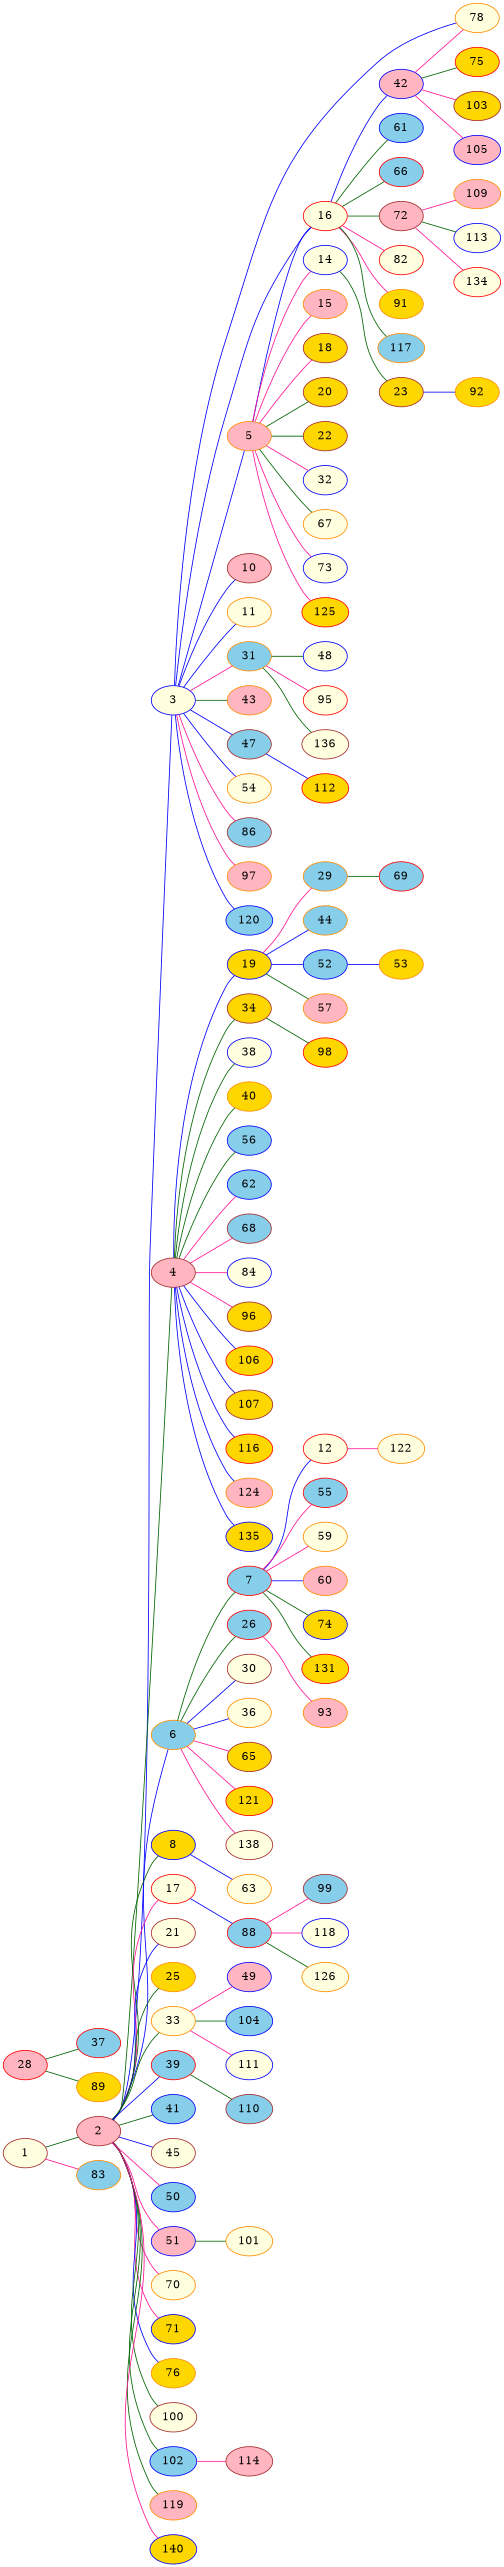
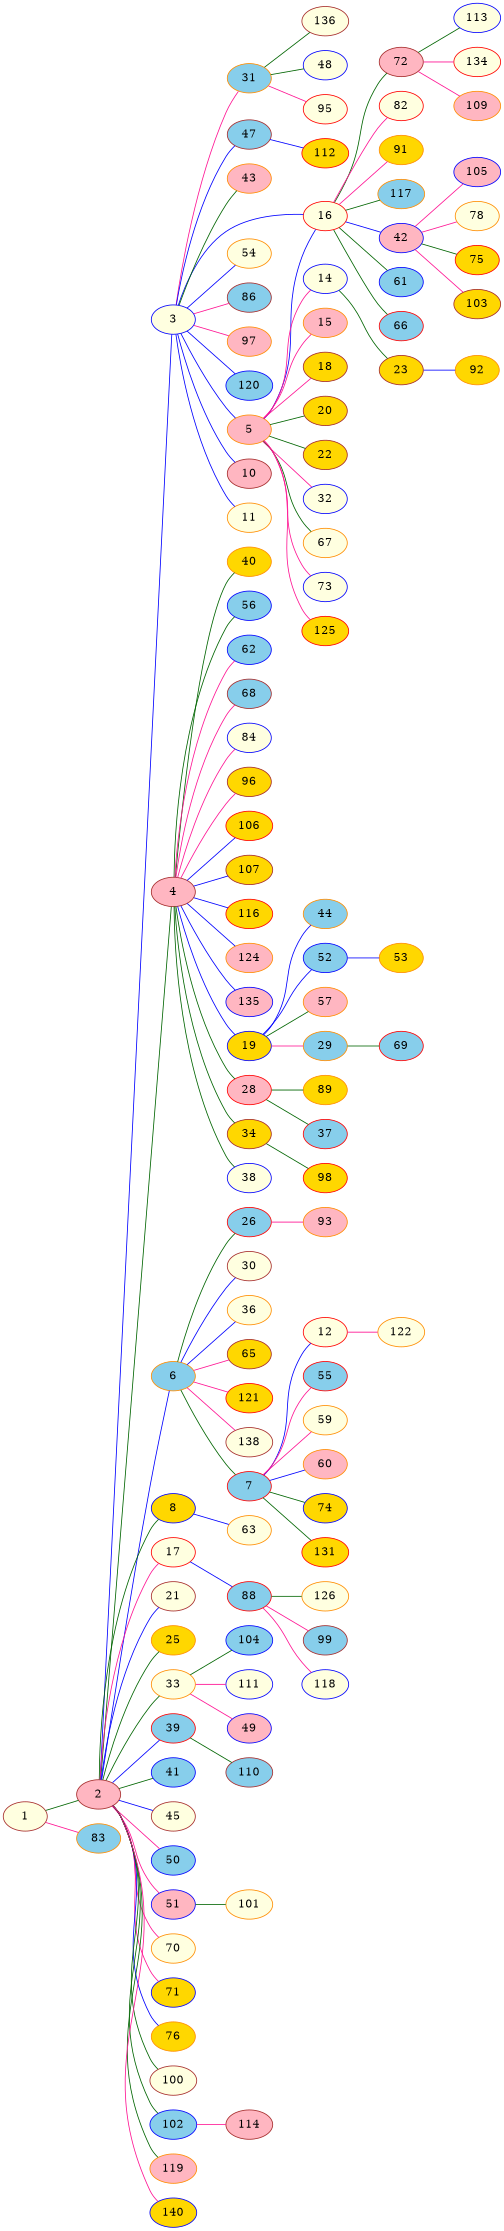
(235, 311) -> none
none -> (196, 996)
(249, 1537) -> (249, 1002)
